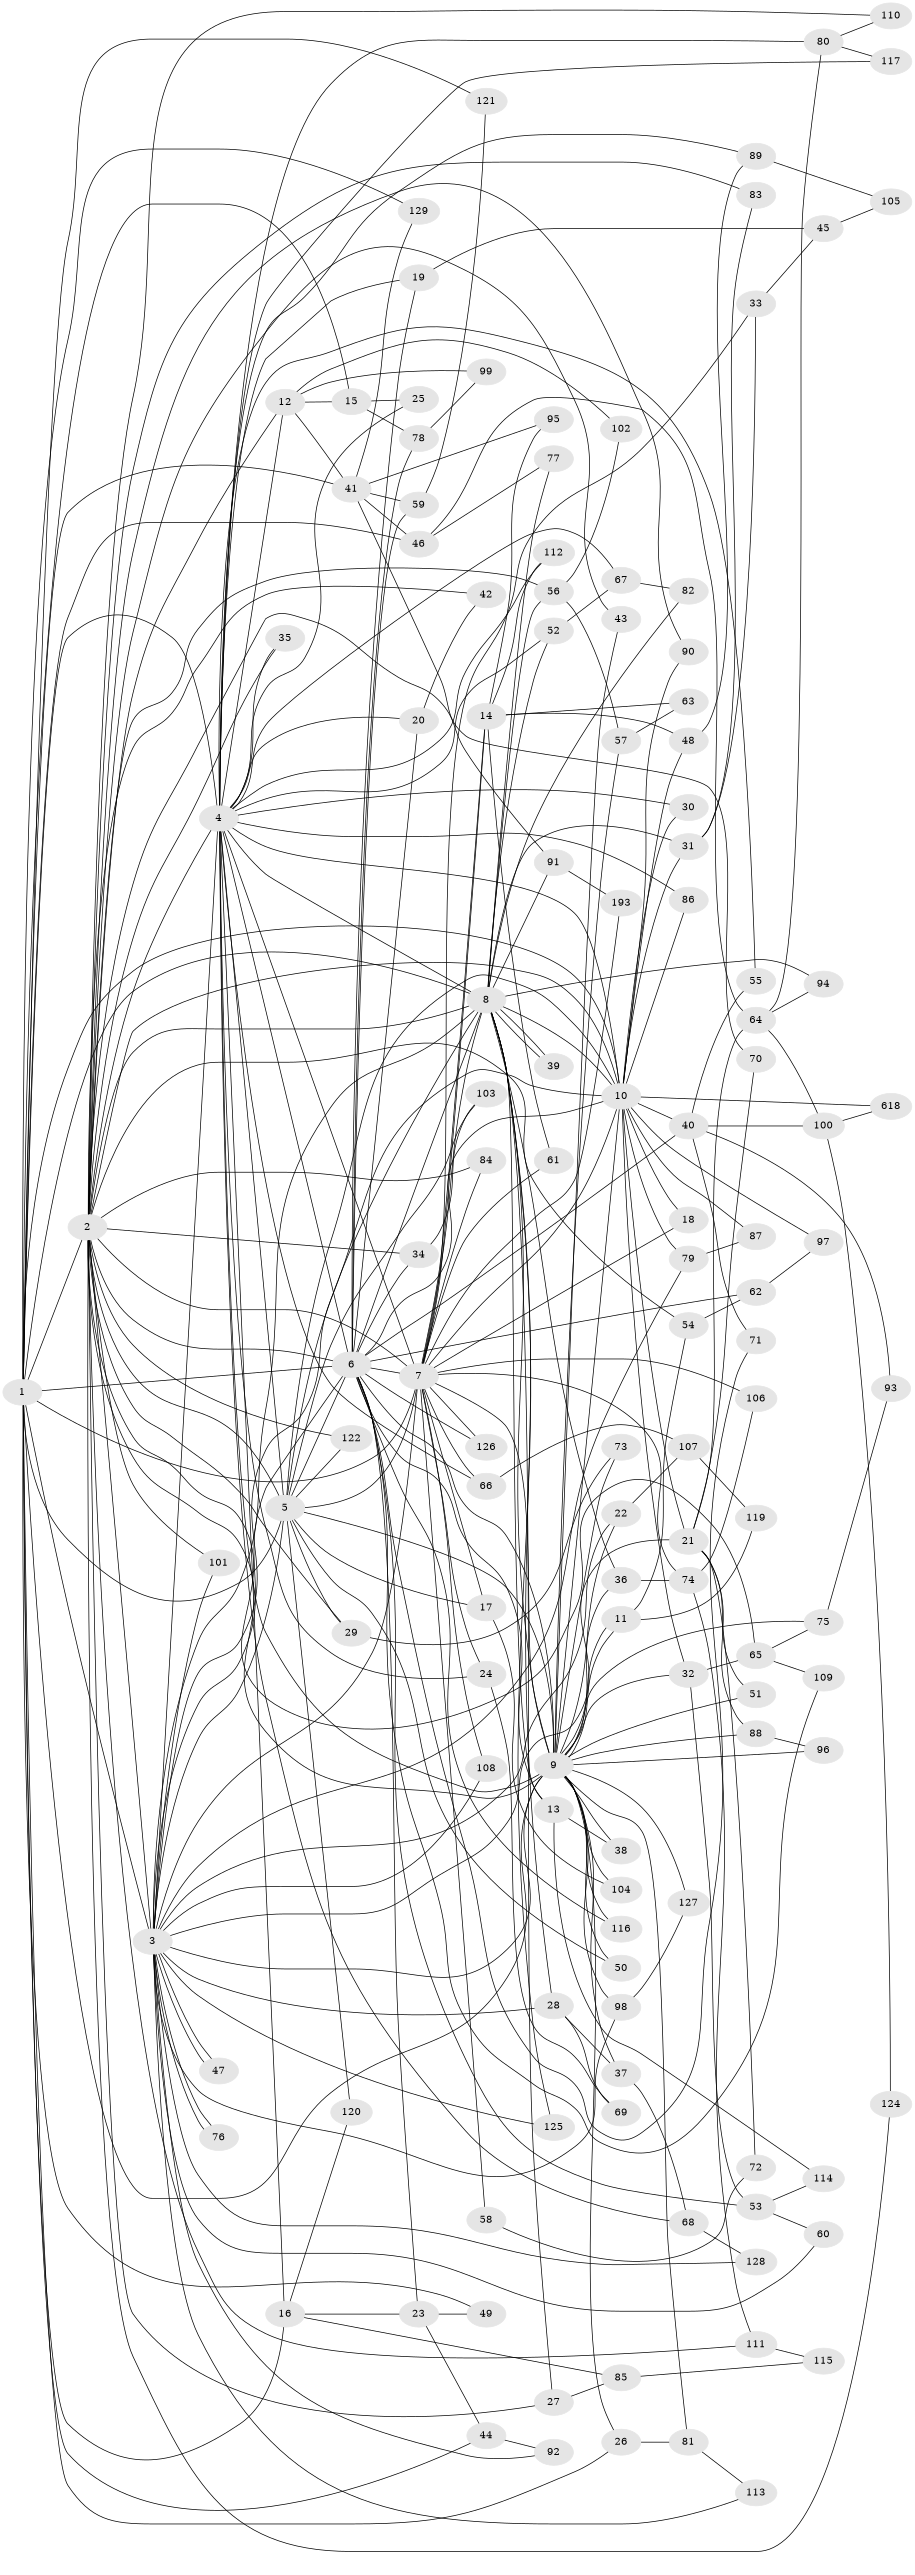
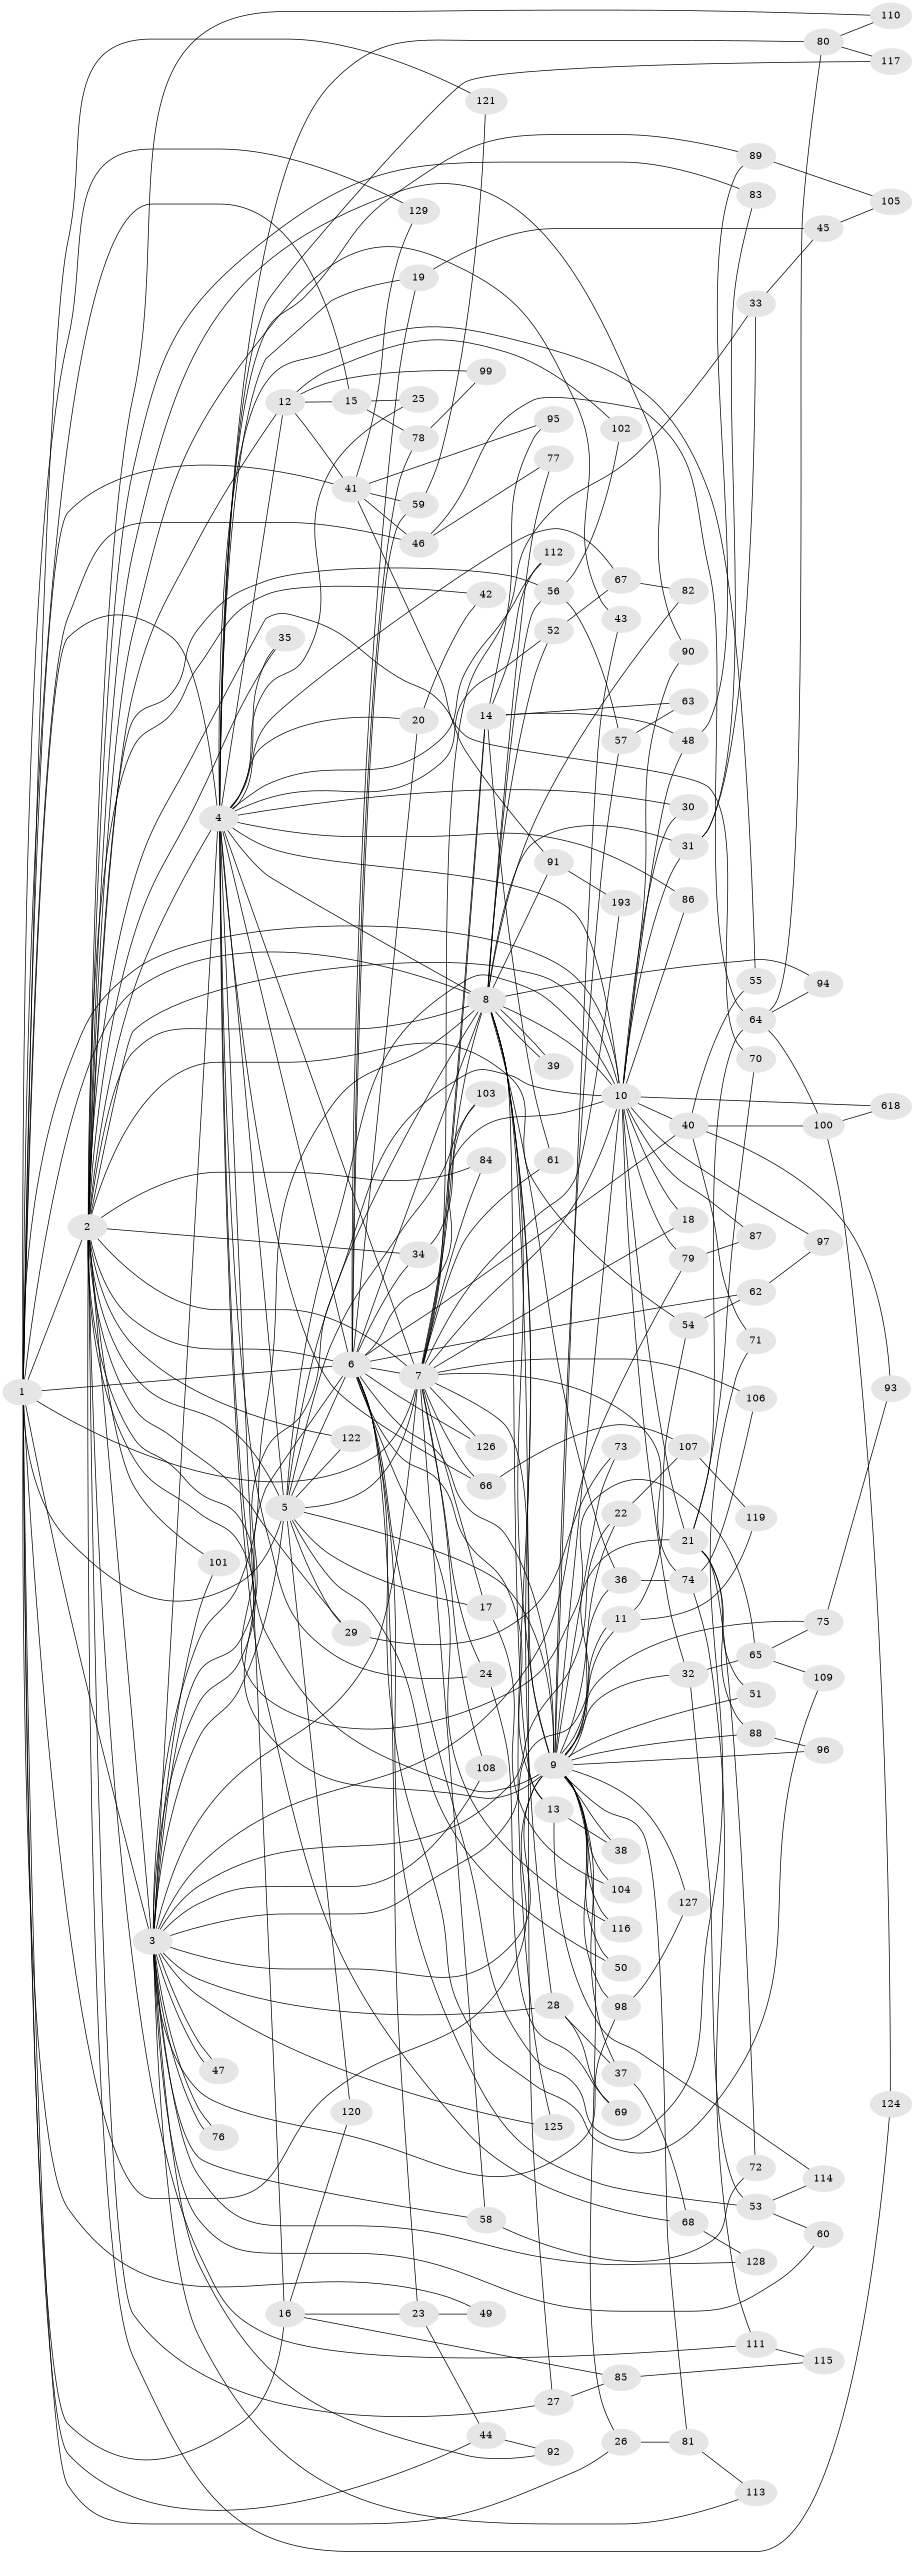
none -> (229, 2170)
